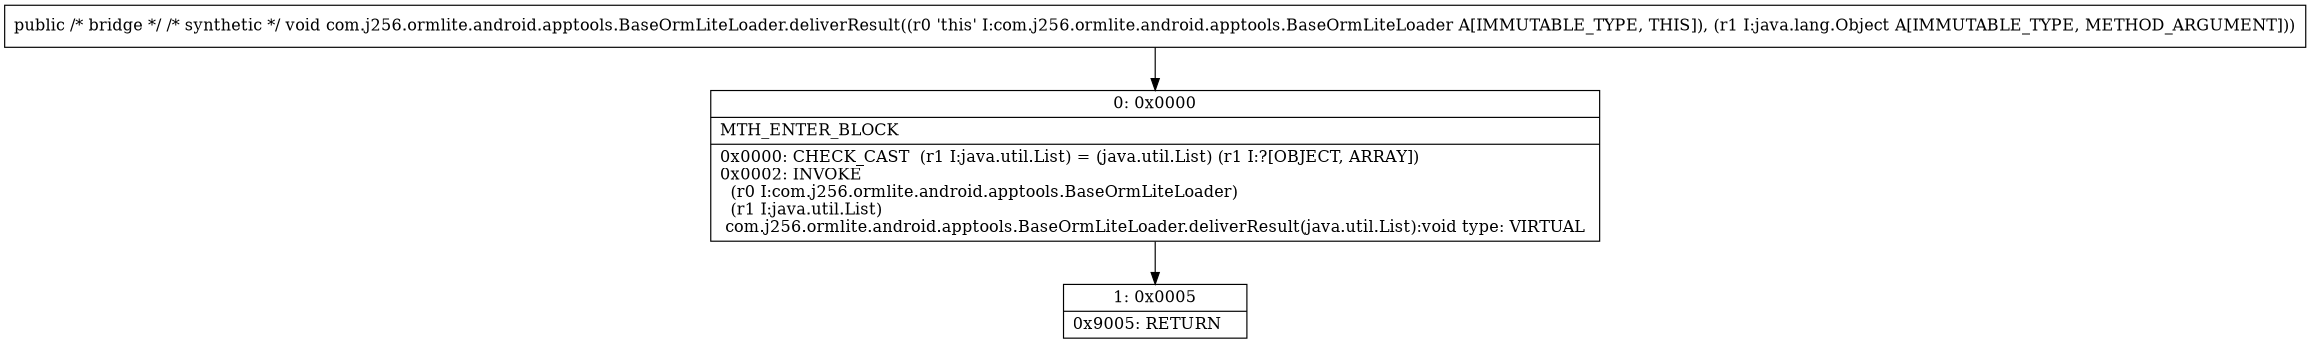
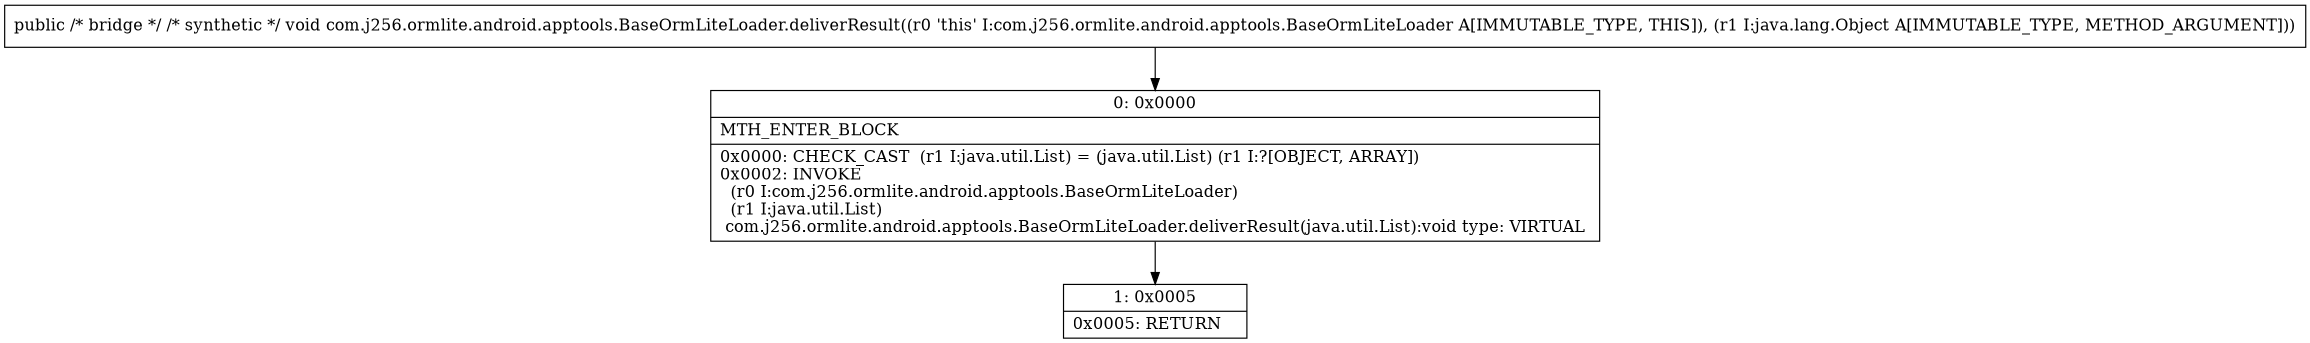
(1155, 324) -> (1155, 324)
